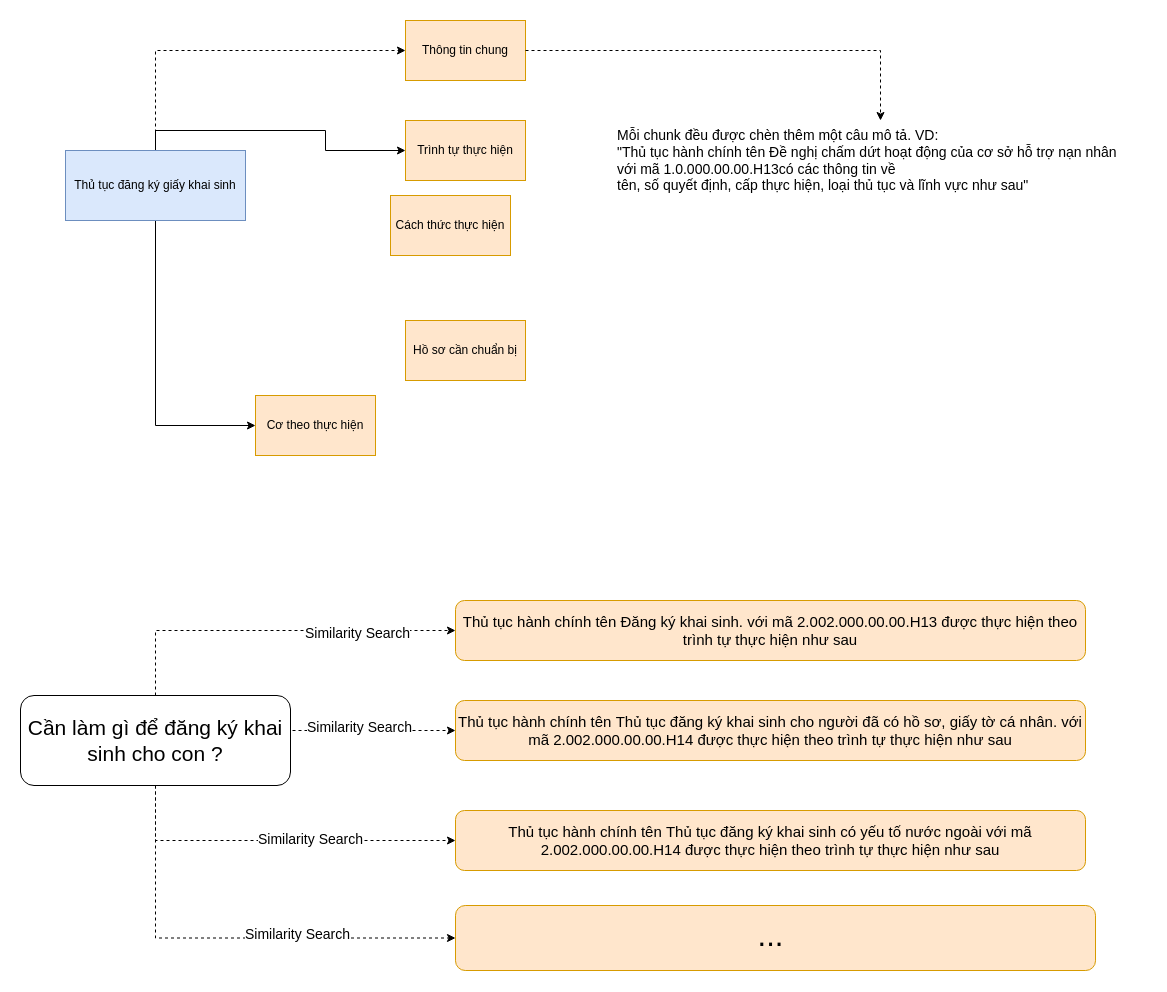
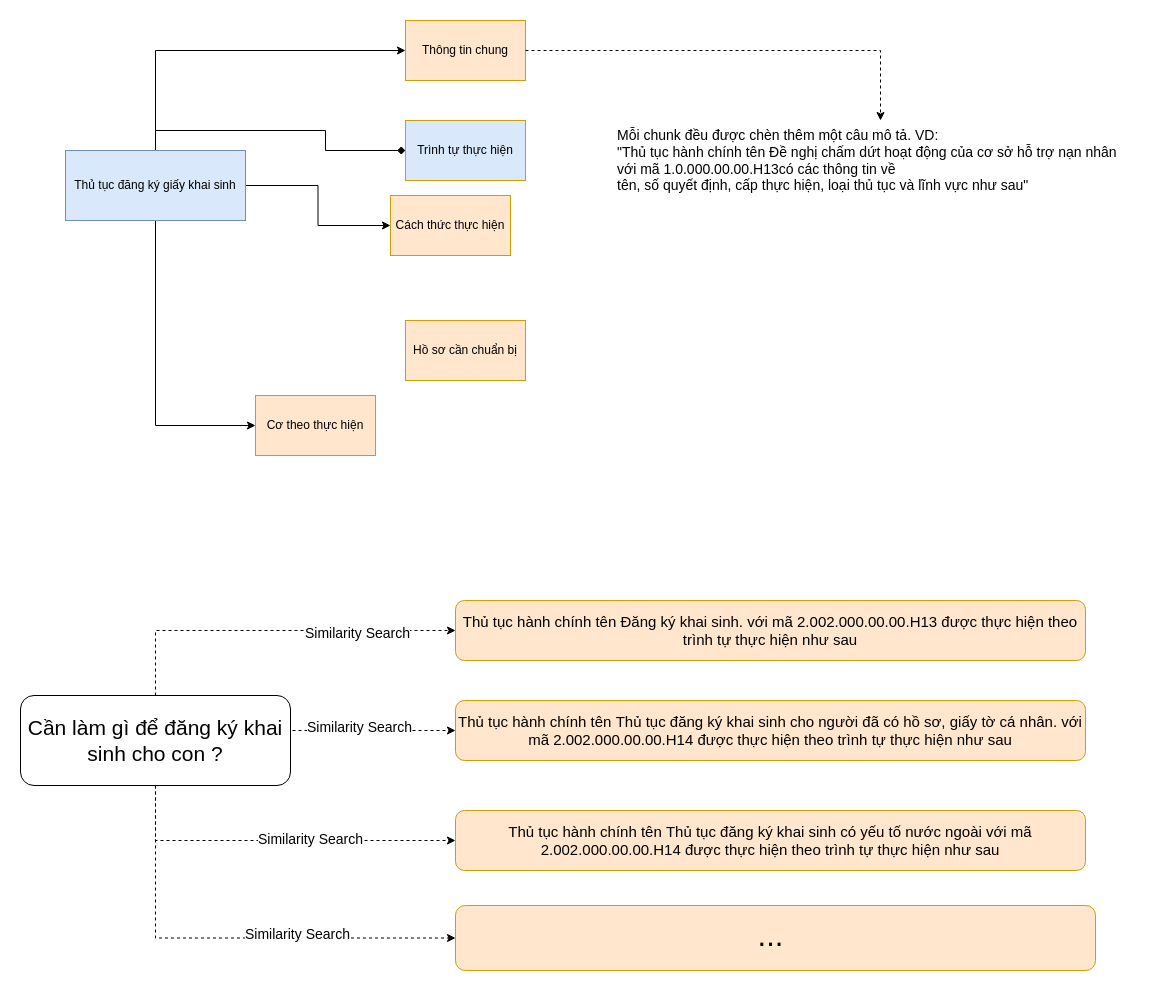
(238, 51) -> (238, 51)
(397, 151) -> (397, 151)
(466, 151) -> (466, 151)
none -> (318, 203)
